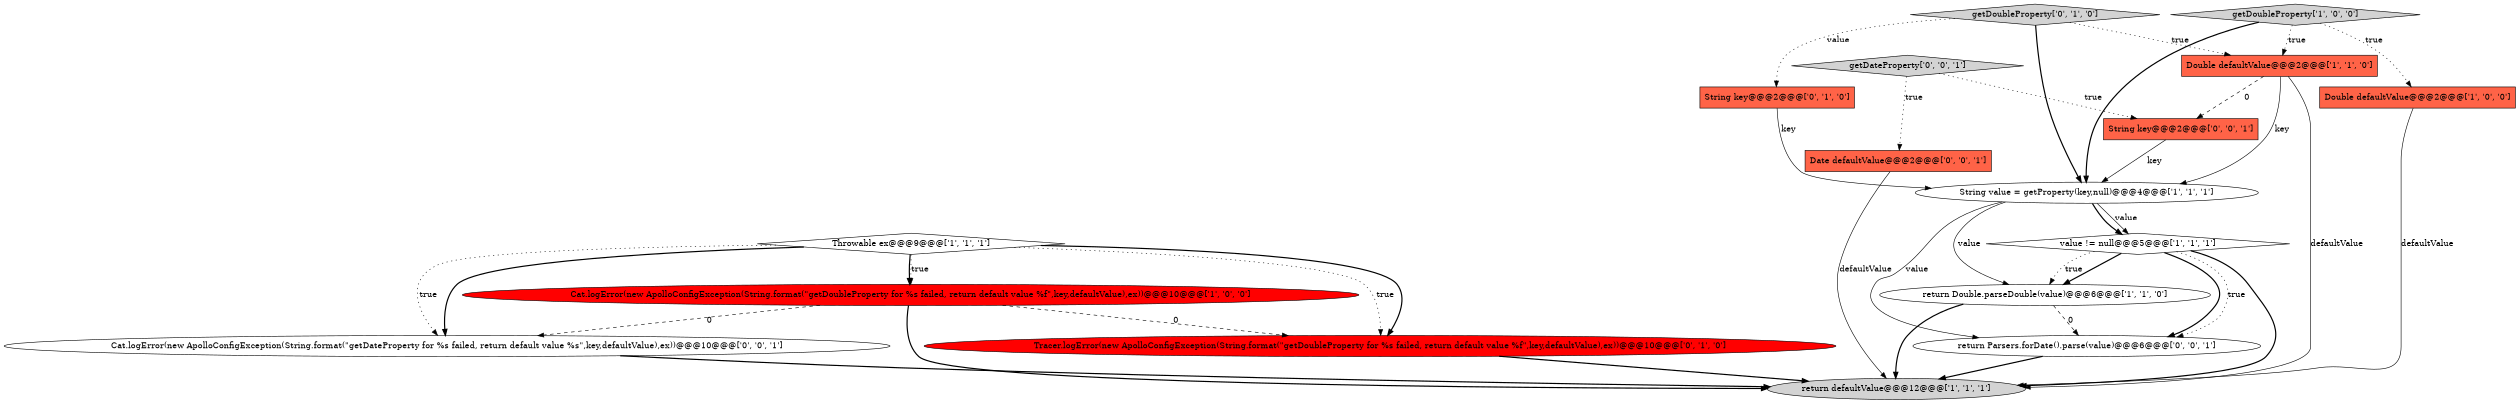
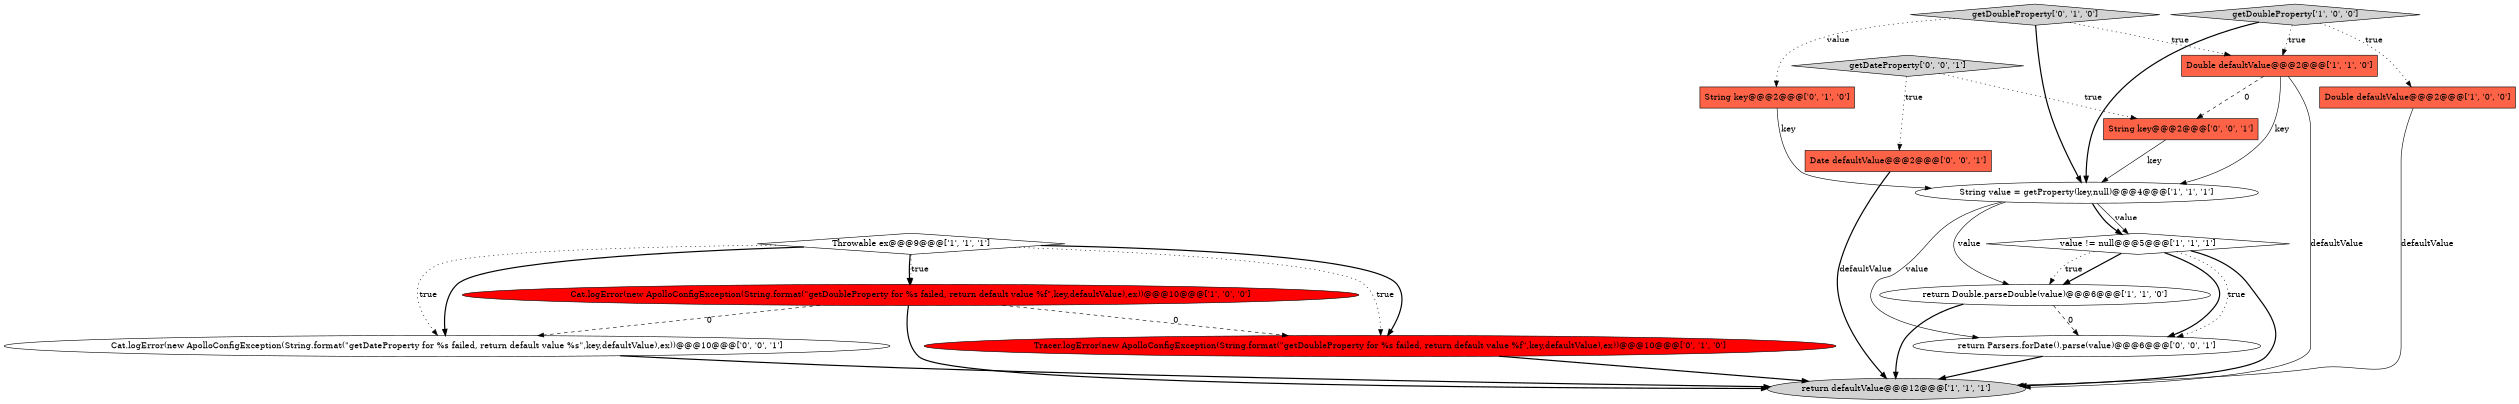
(1838, 272) -> (1838, 272)
